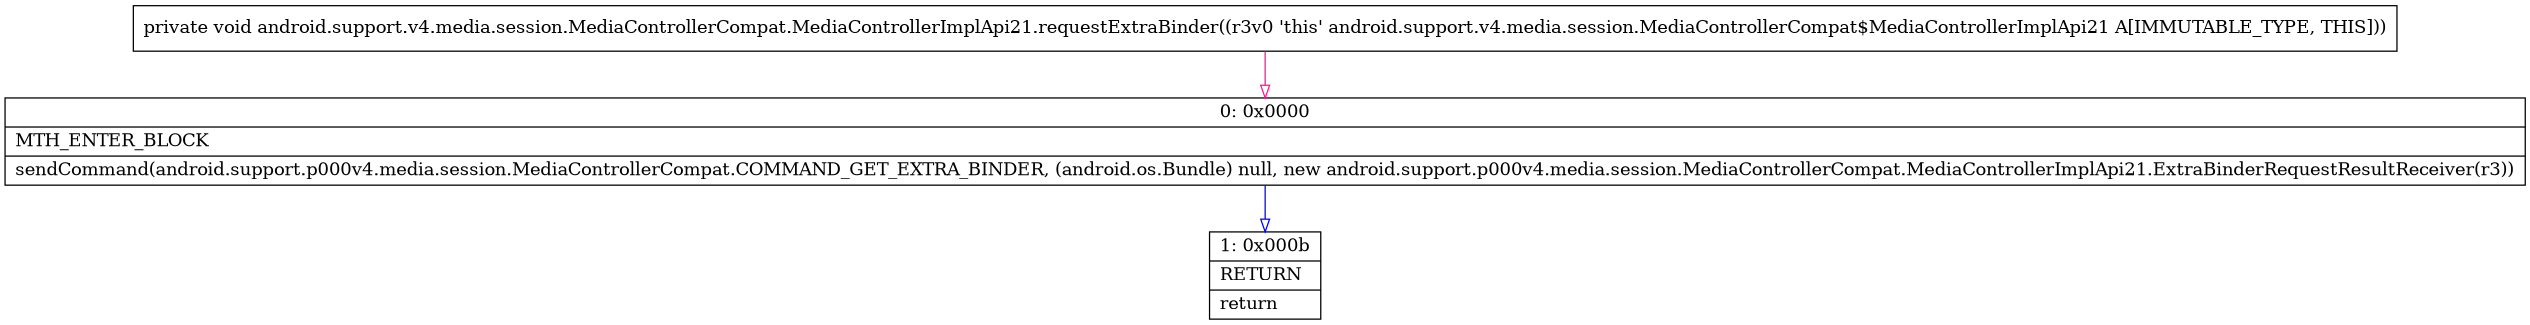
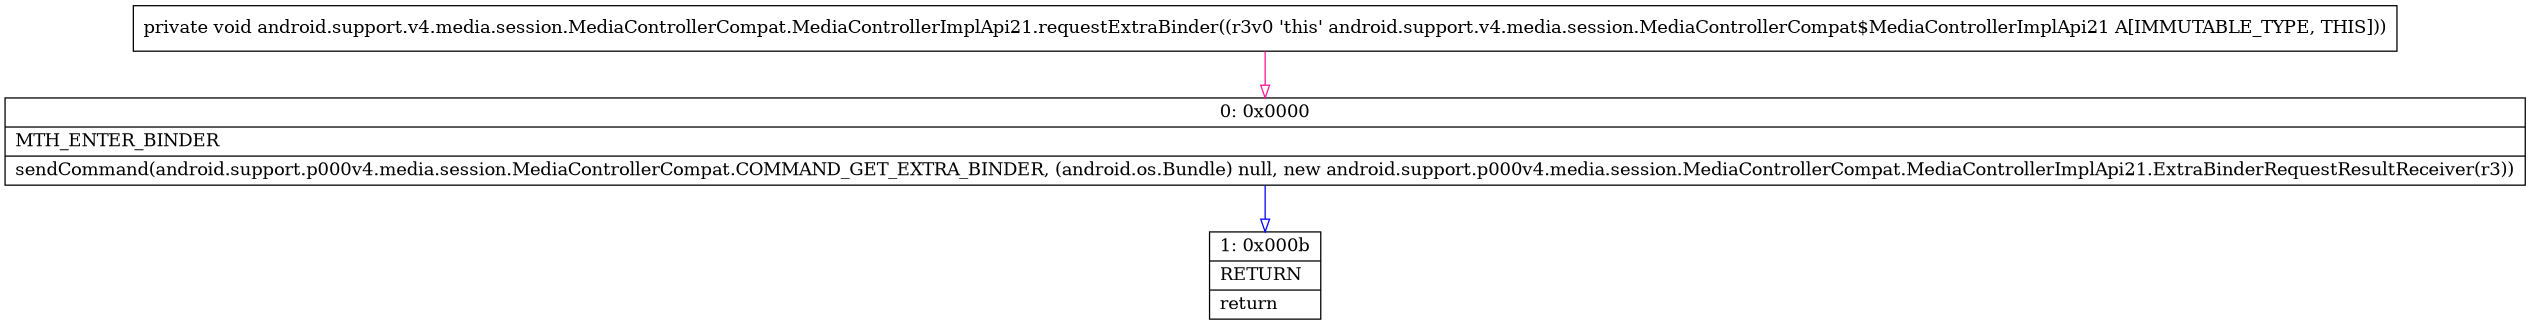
(112, 141) -> (118, 141)
